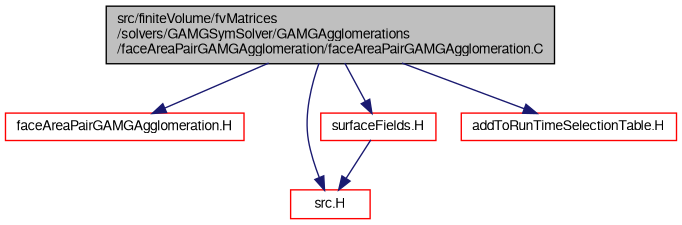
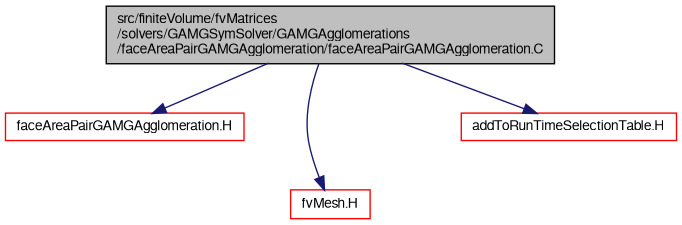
(378, 127) -> none
(330, 204) -> (330, 204)
